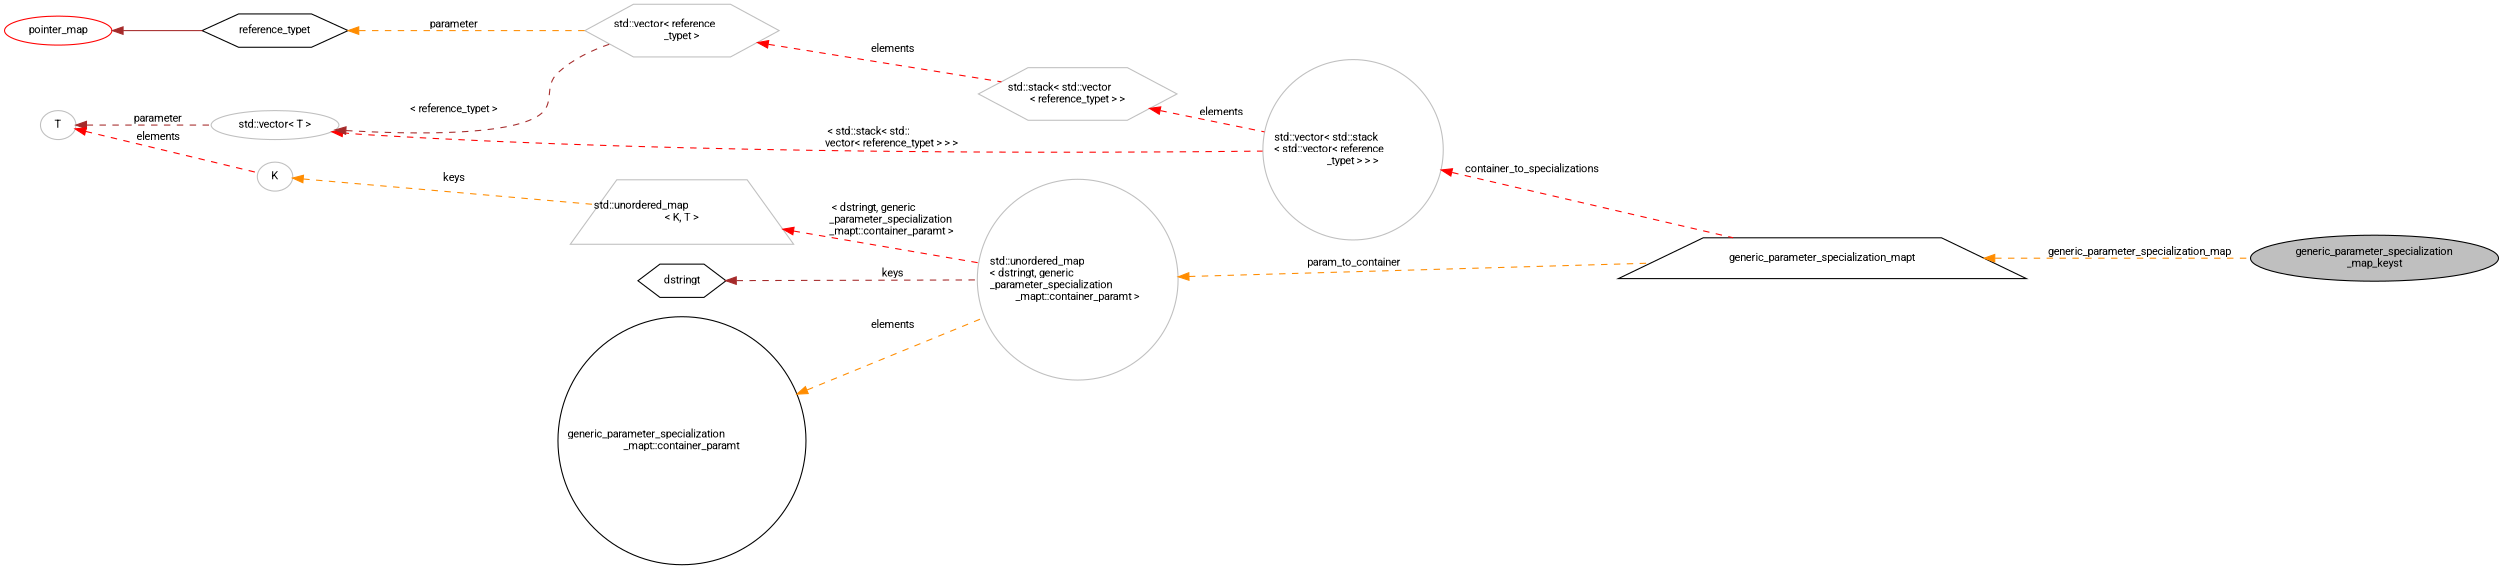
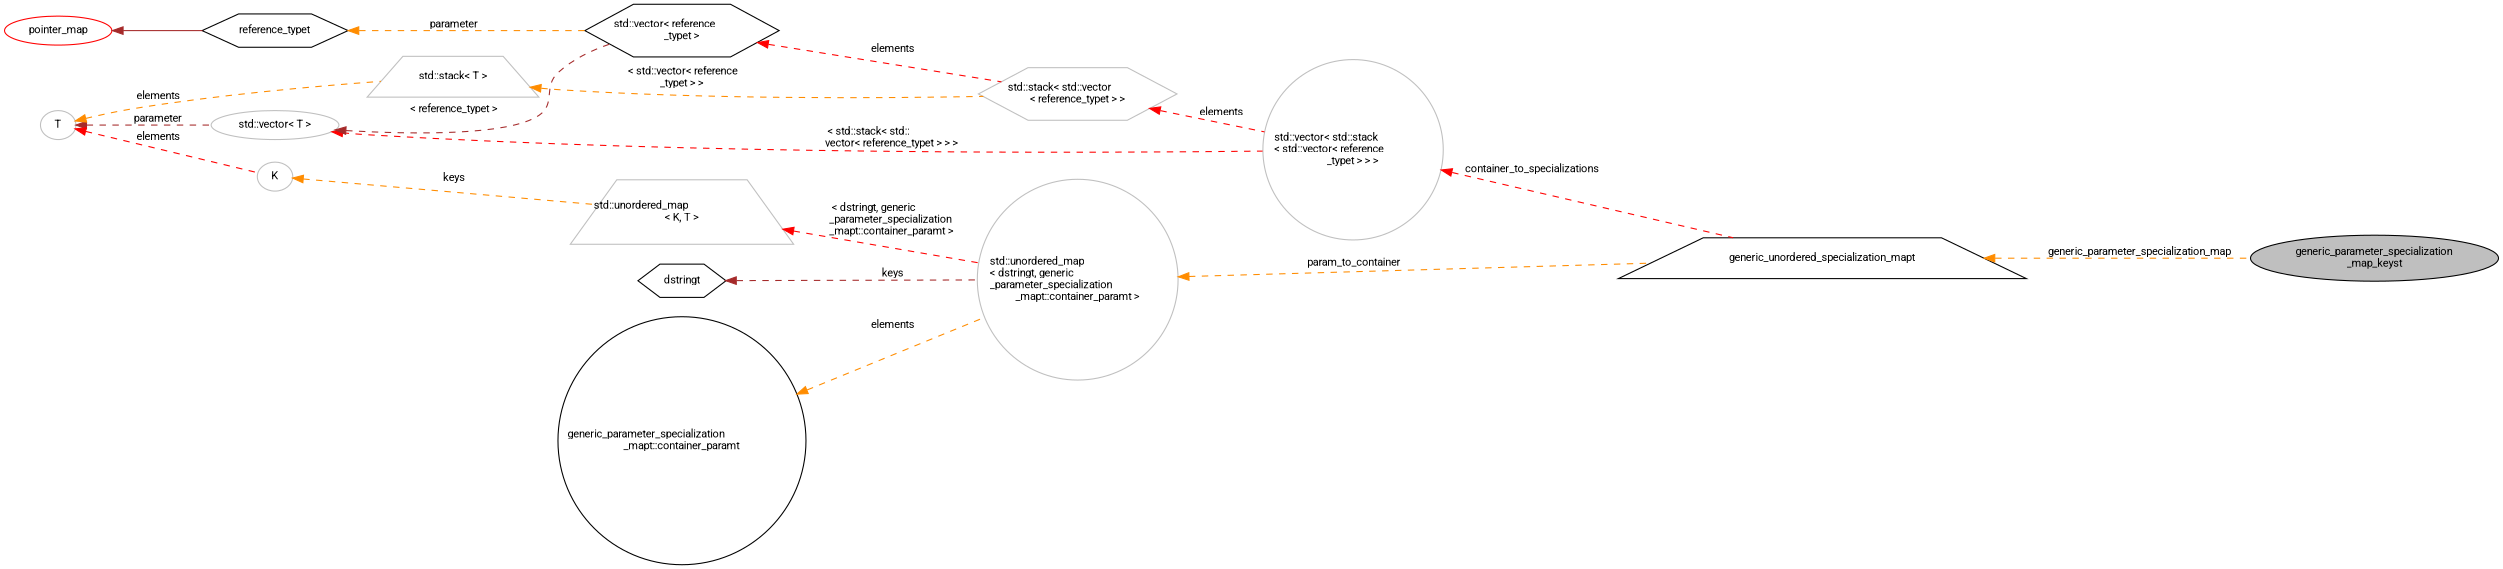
(682, 31) -> (682, 31)
none -> (453, 77)
(1822, 258) -> (1822, 258)
